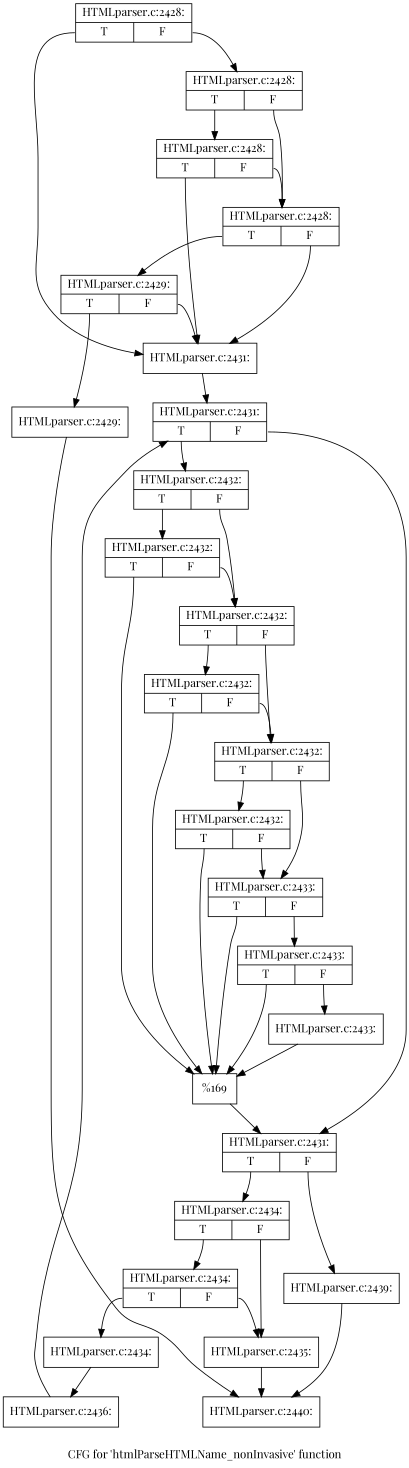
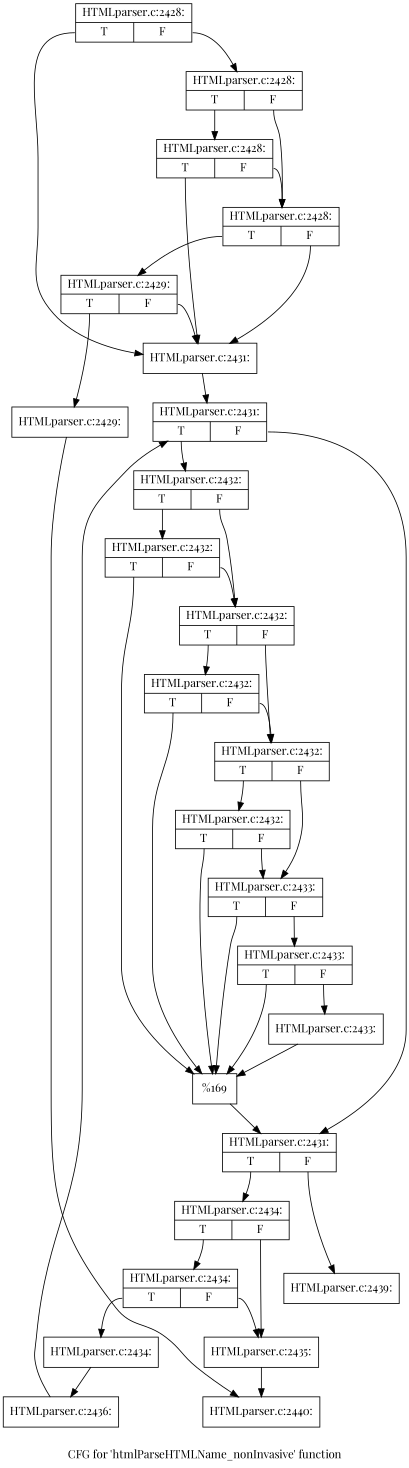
(333, 1354) -> none
